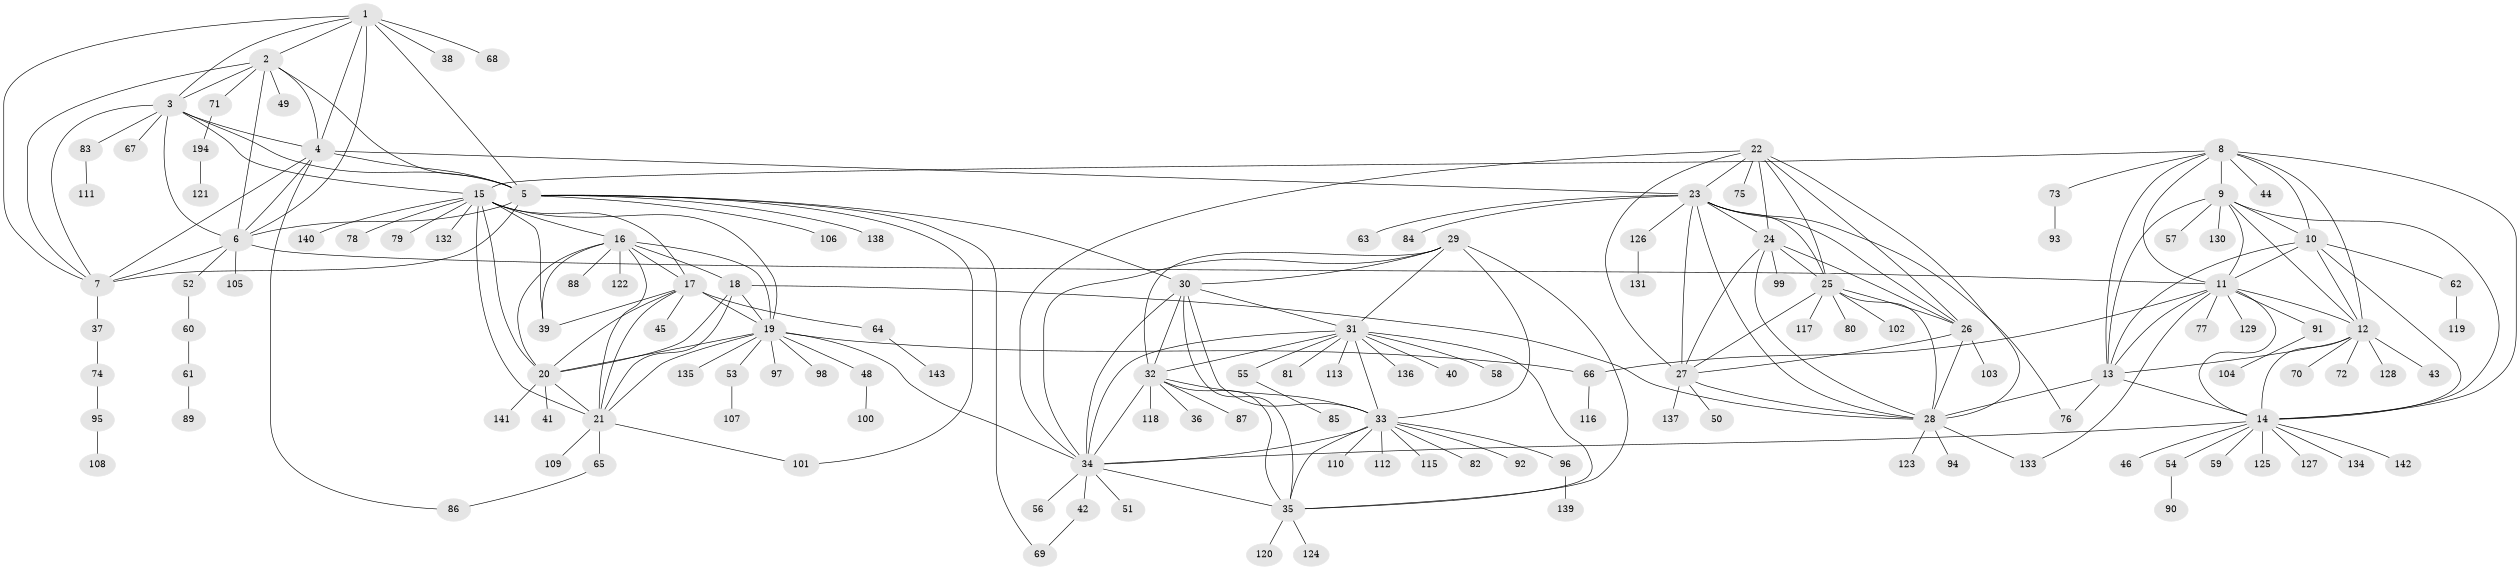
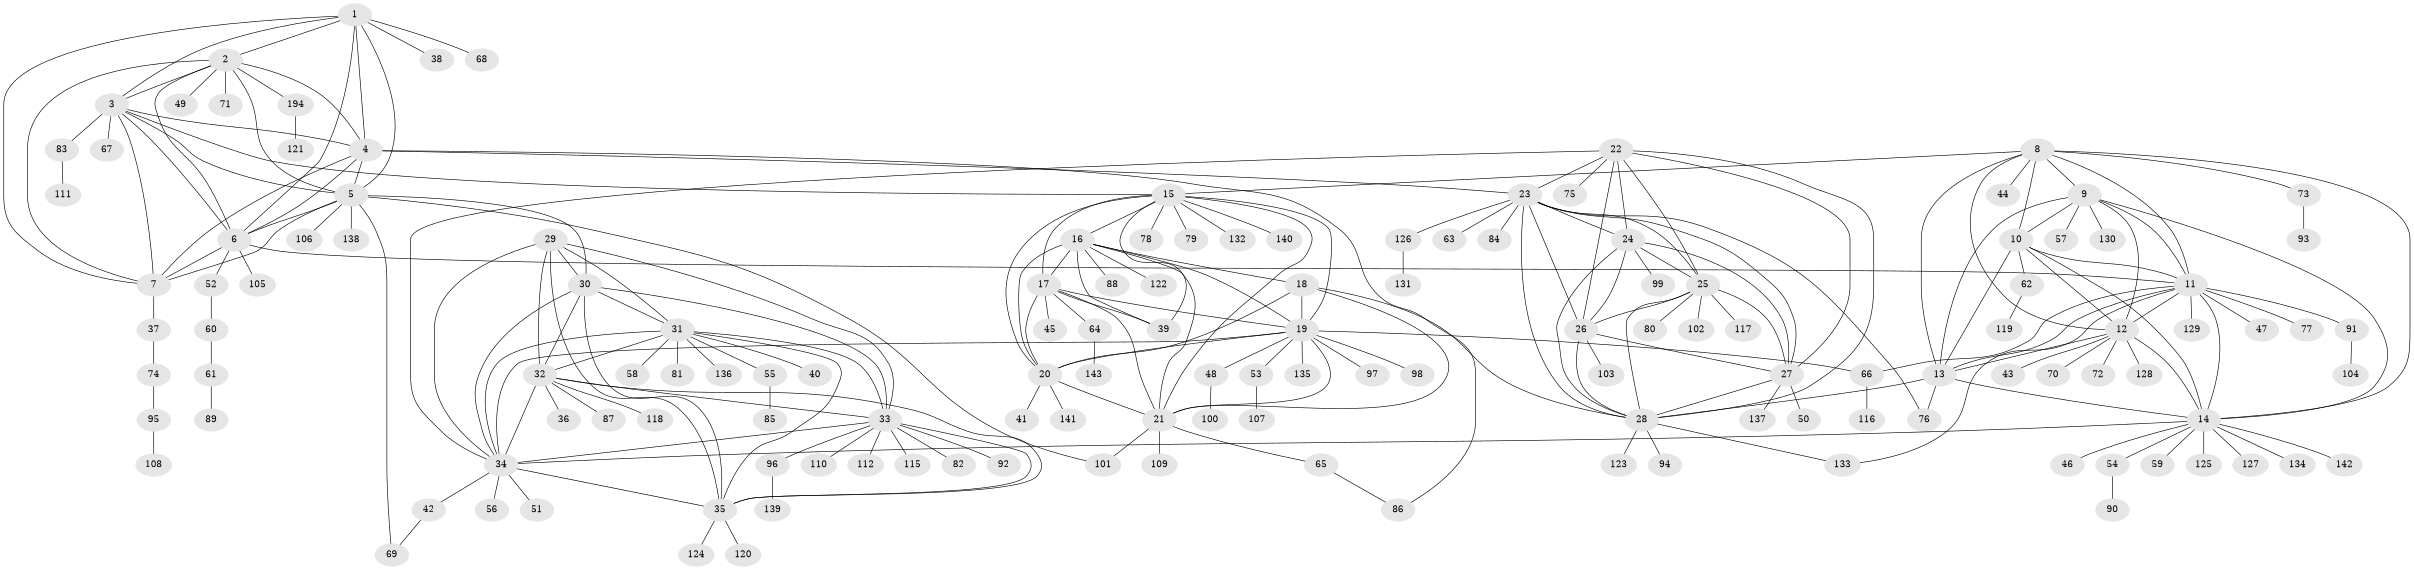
(206, 132) -> (260, 82)
none -> (2262, 330)
(1334, 375) -> none
